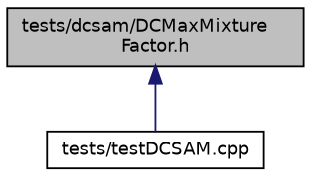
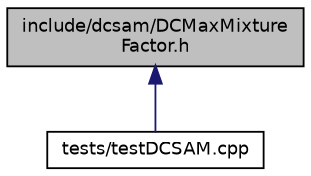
(155, 37) -> (155, 37)
